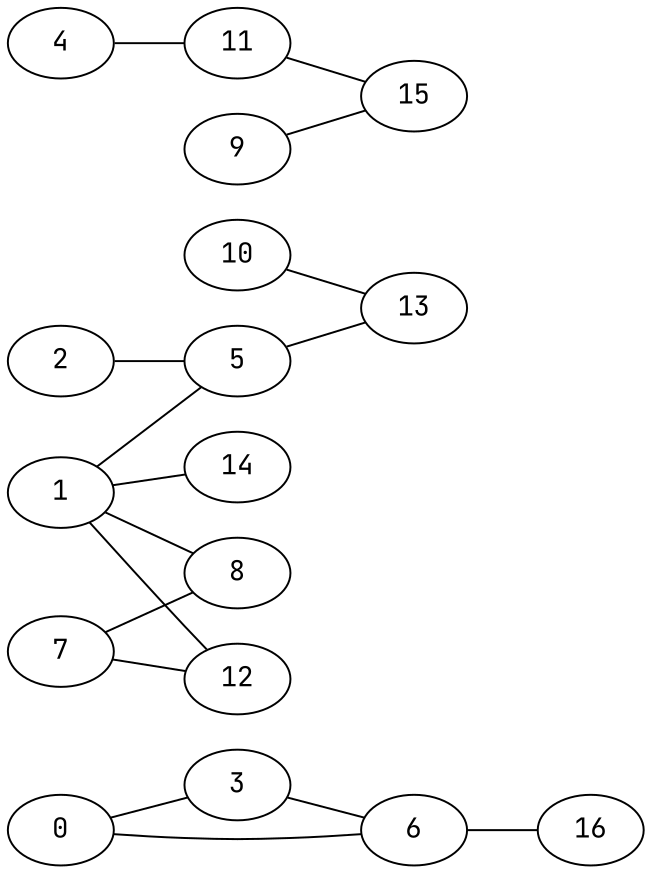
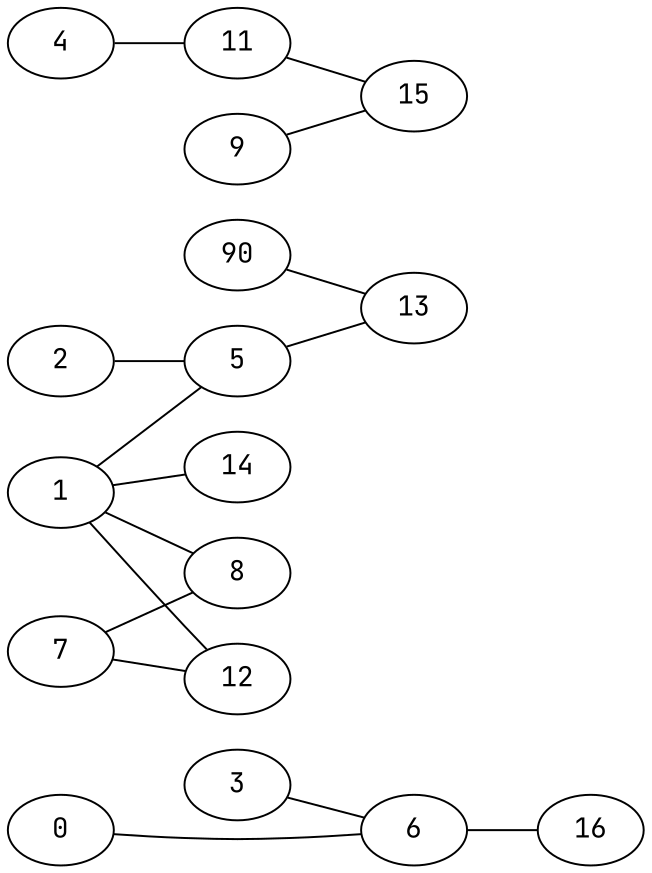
(237, 255) -> (237, 255)
(149, 808) -> none
